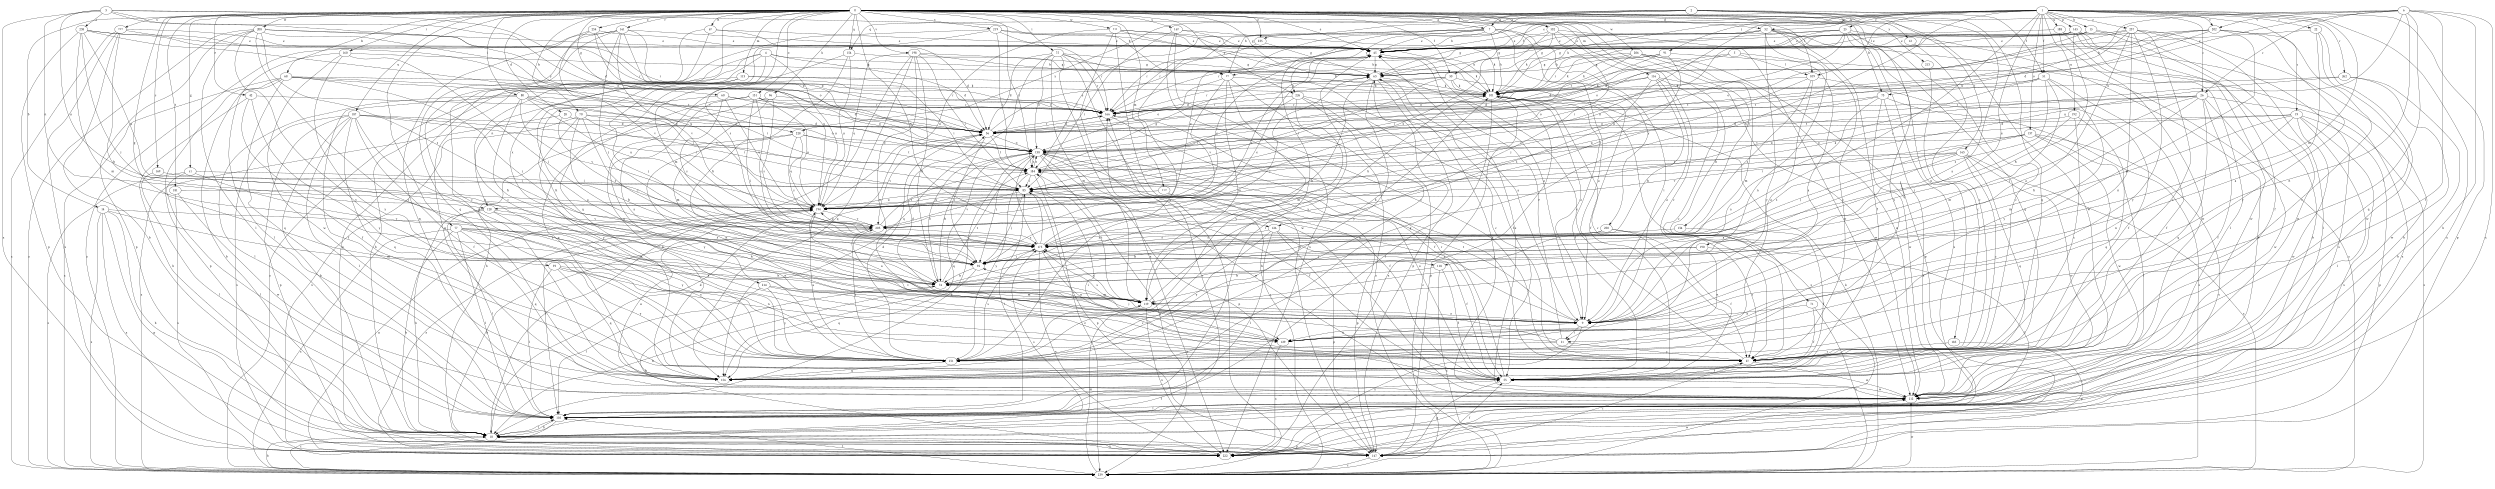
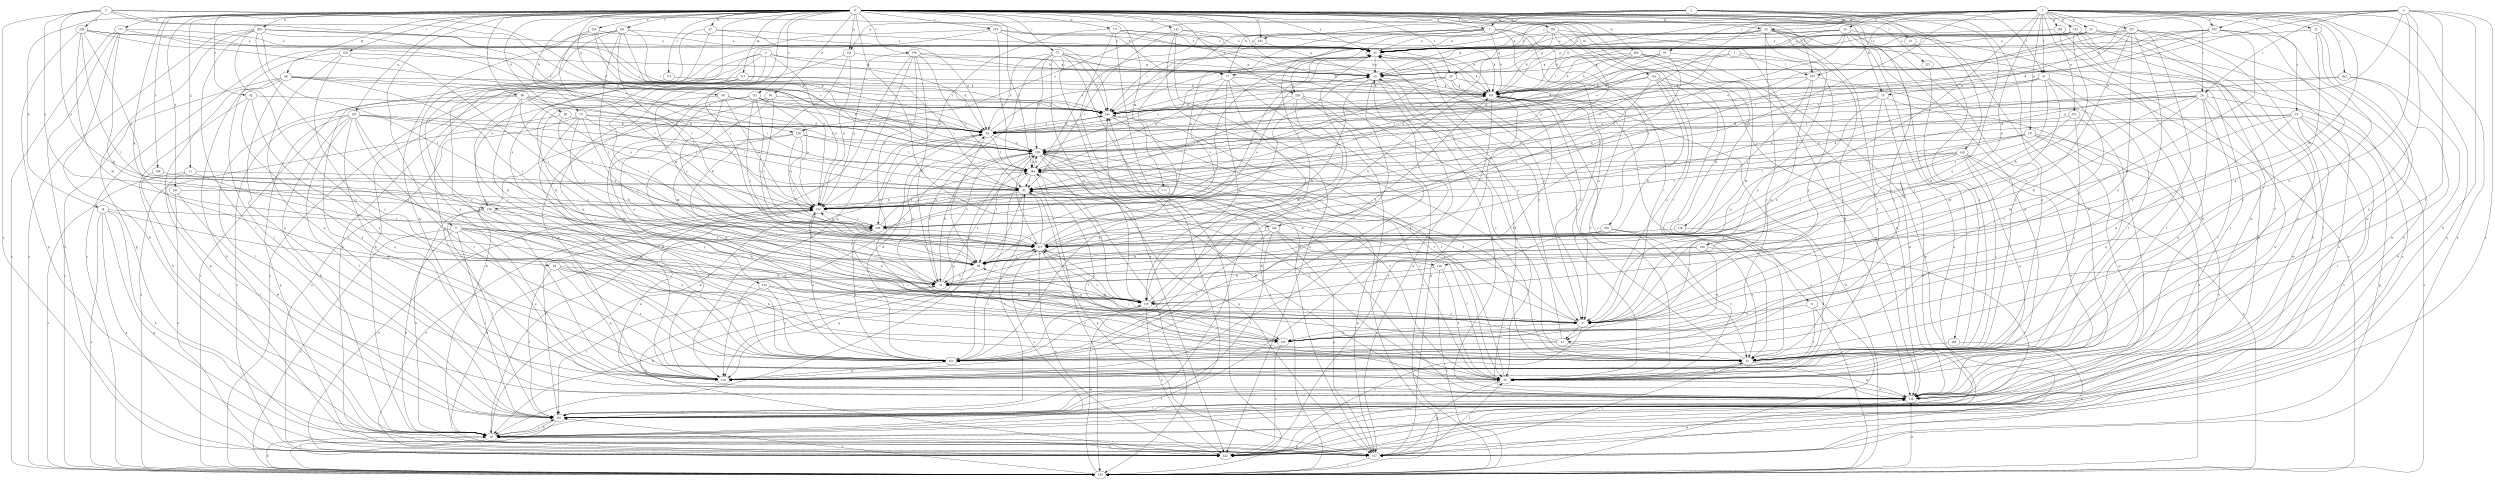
none -> (669, 77)
